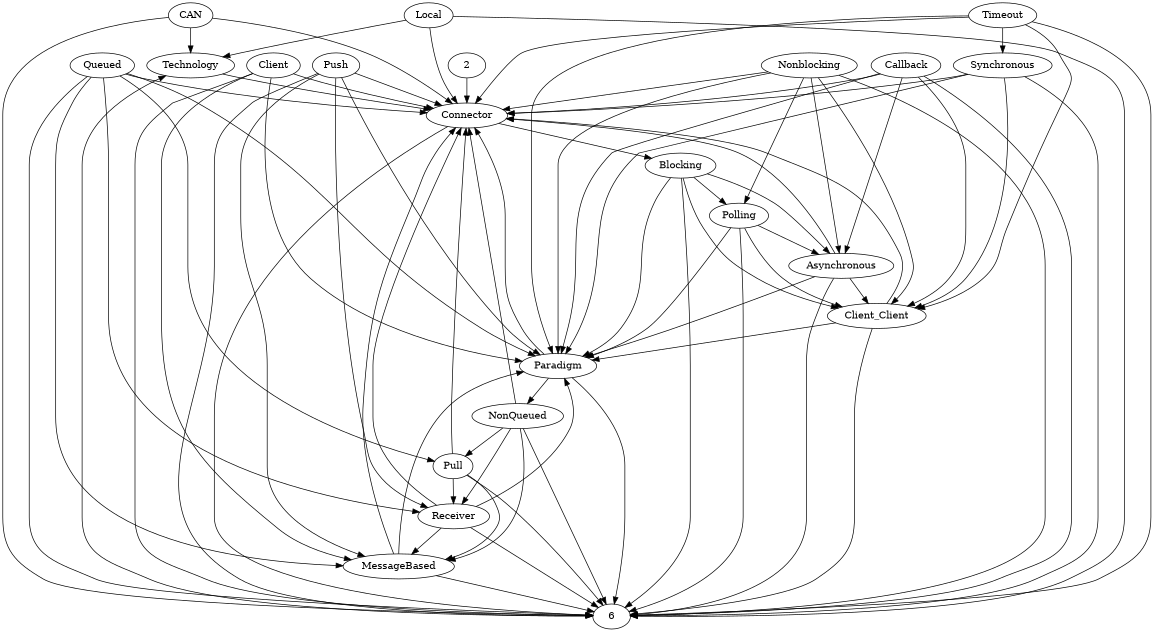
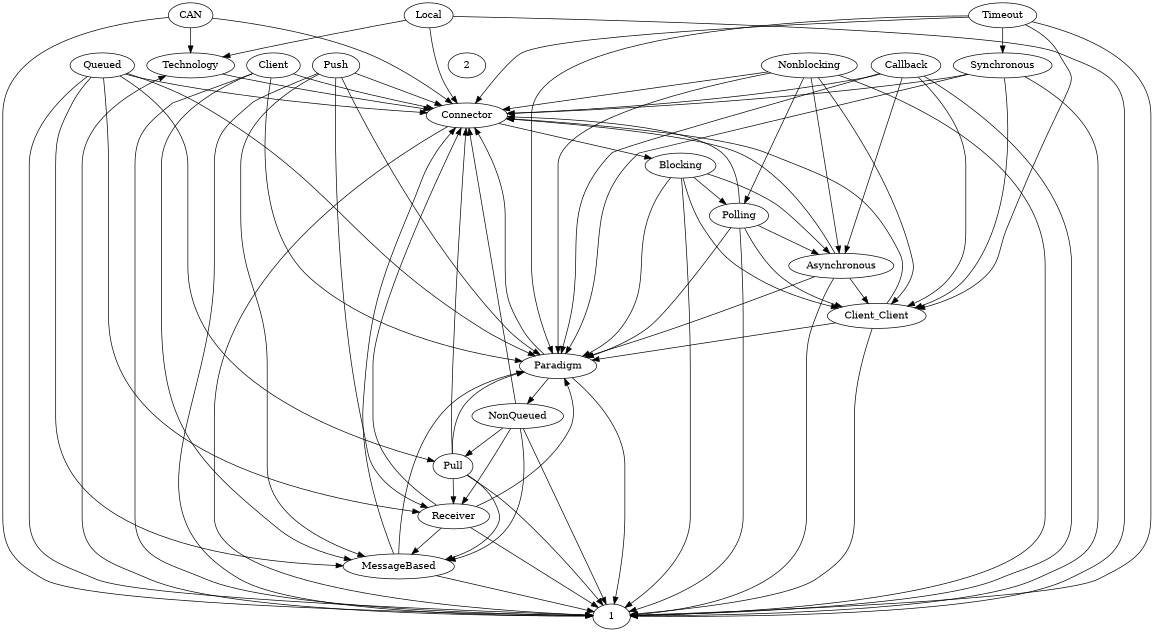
(467, 87) -> (648, 128)
none -> (468, 401)
(612, 617) -> (612, 617)
